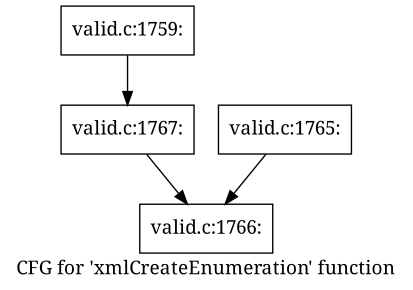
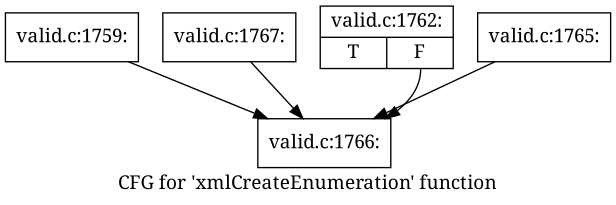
none -> (387, 37)
(128, 73) -> (191, 88)
